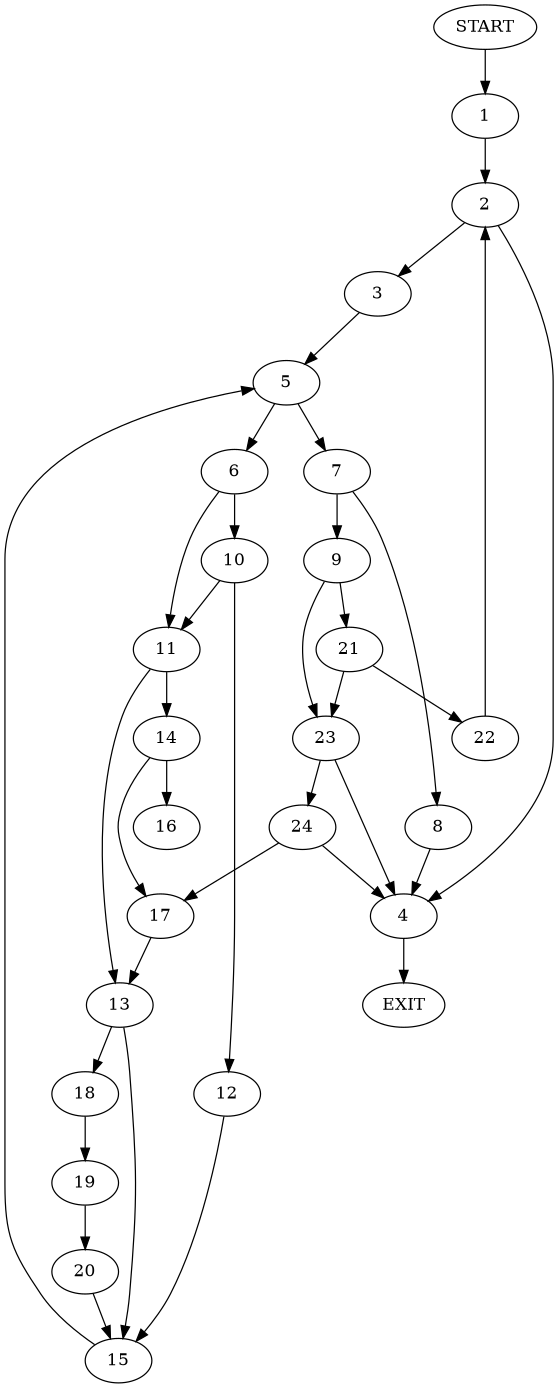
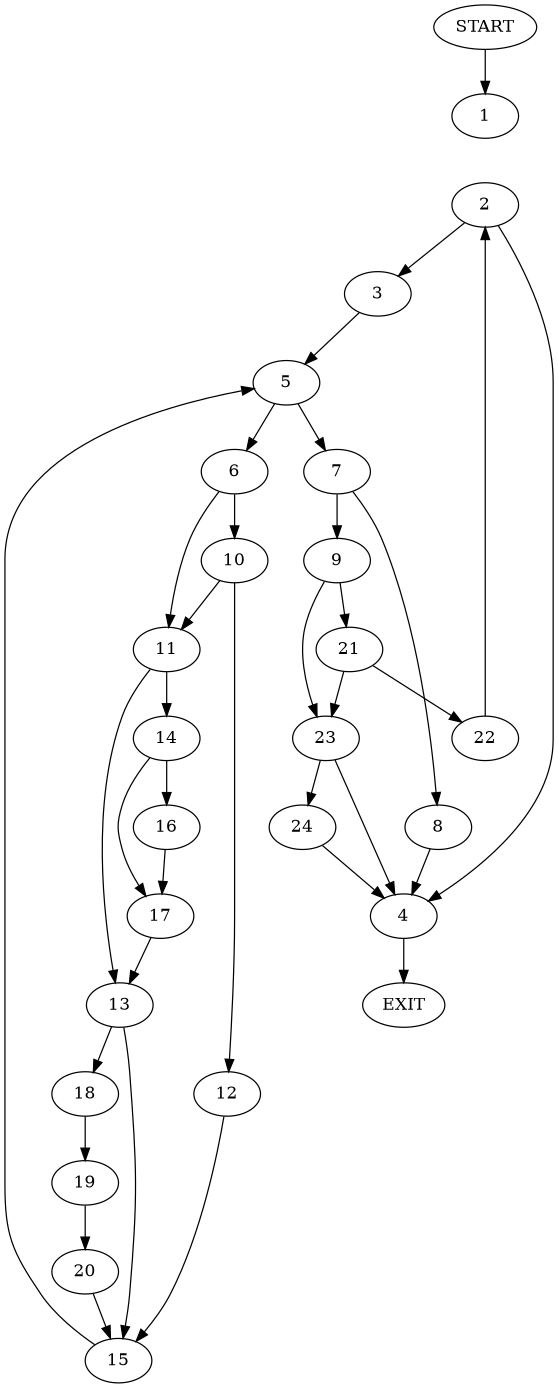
(485, 154) -> none
(243, 865) -> (164, 866)
